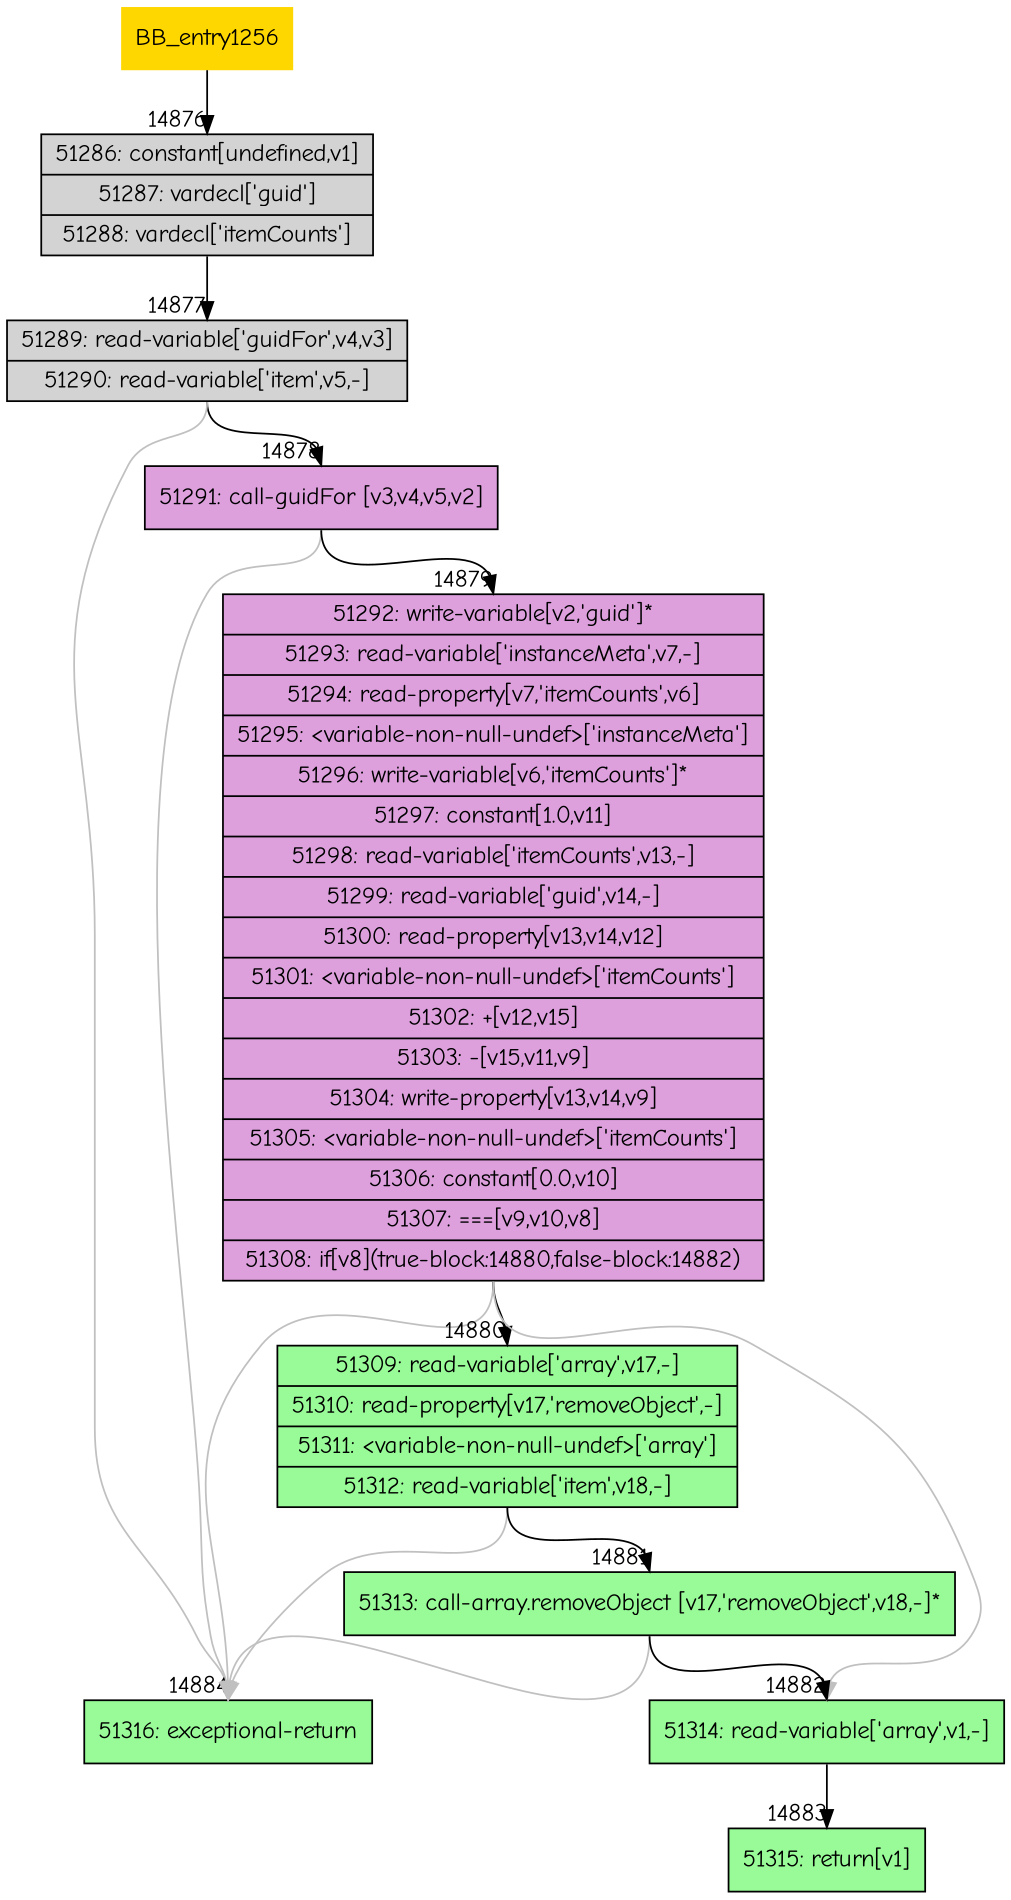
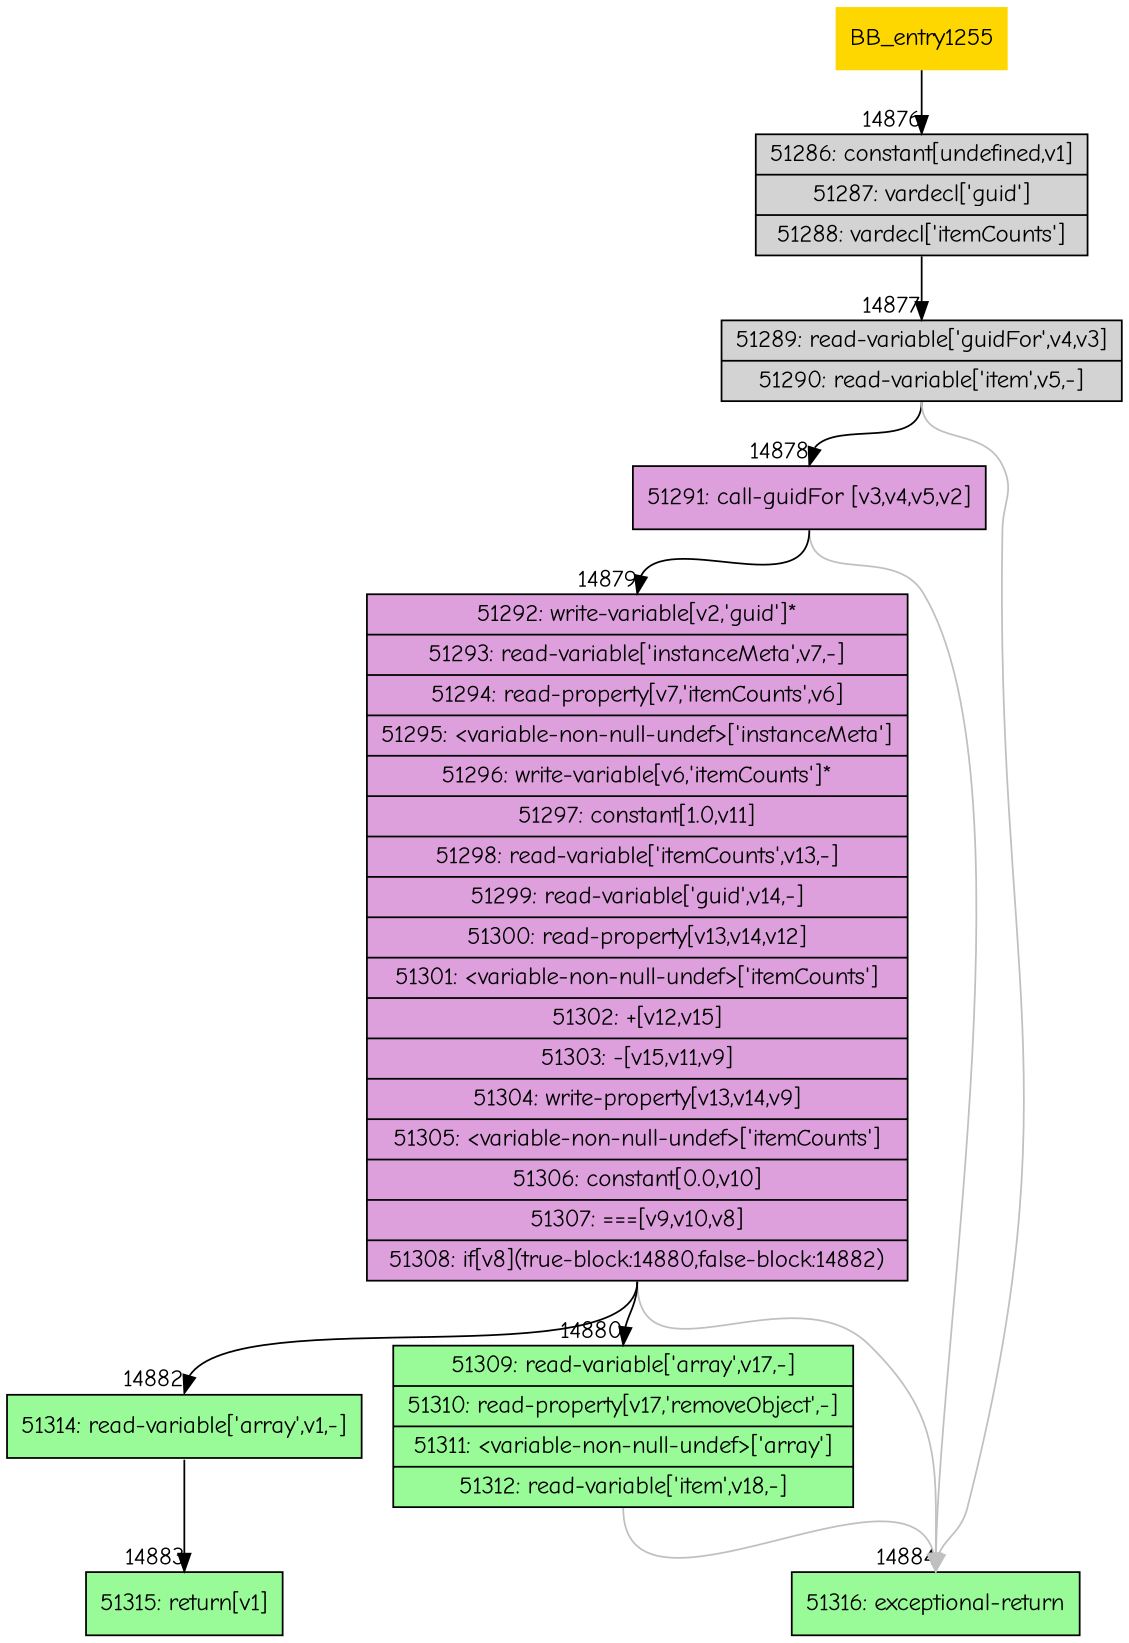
(207, 39) -> (922, 39)
(859, 1411) -> (419, 1337)
(650, 1604) -> none
